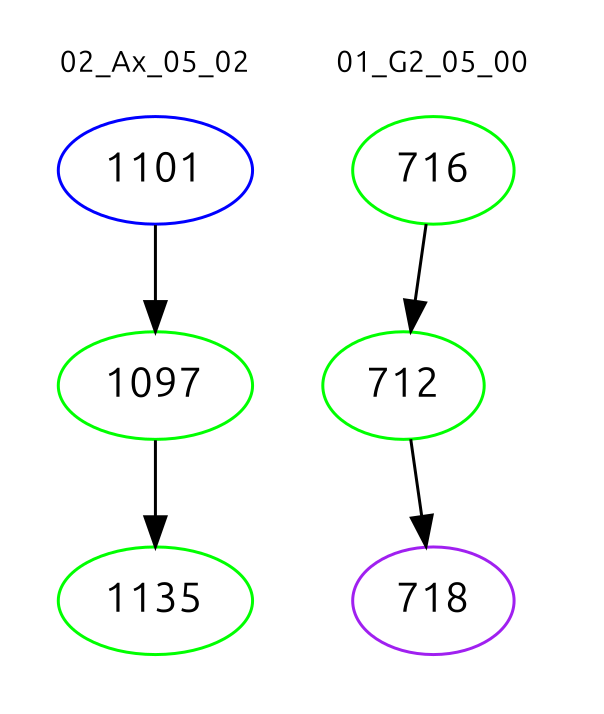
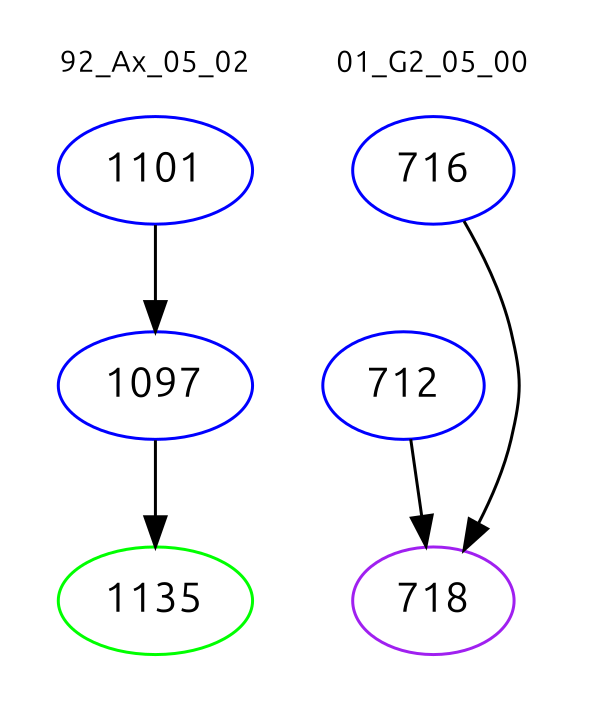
(155, 64) -> (155, 64)
(433, 170) -> (433, 170)
(421, 262) -> (518, 370)
(155, 386) -> (155, 386)
(404, 386) -> (404, 386)
